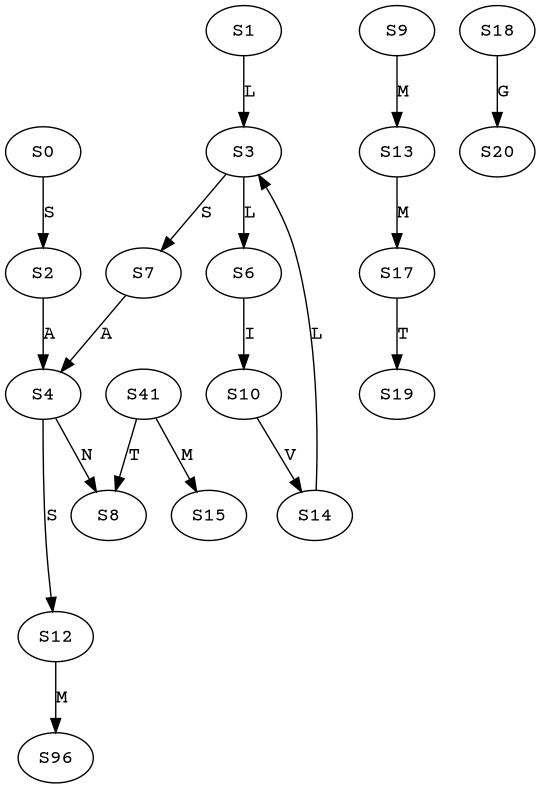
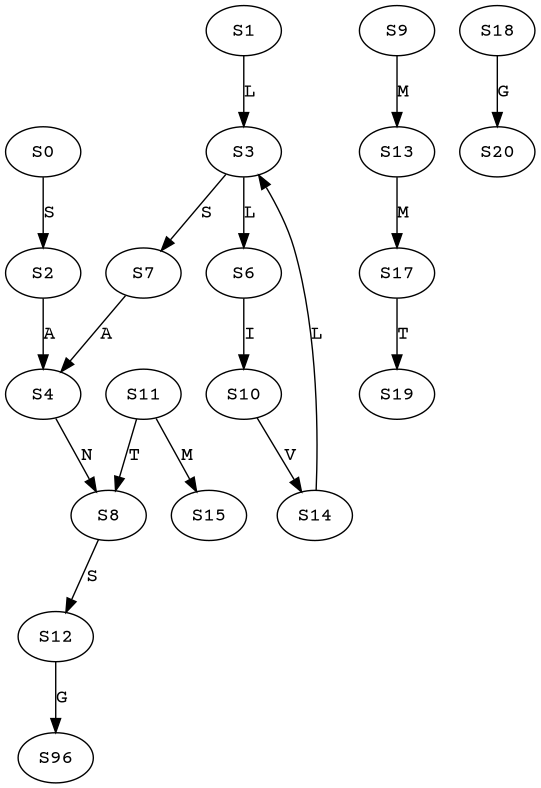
(143, 394) -> (143, 394)
(44, 509) -> (85, 569)
(62, 697) -> (62, 697)
